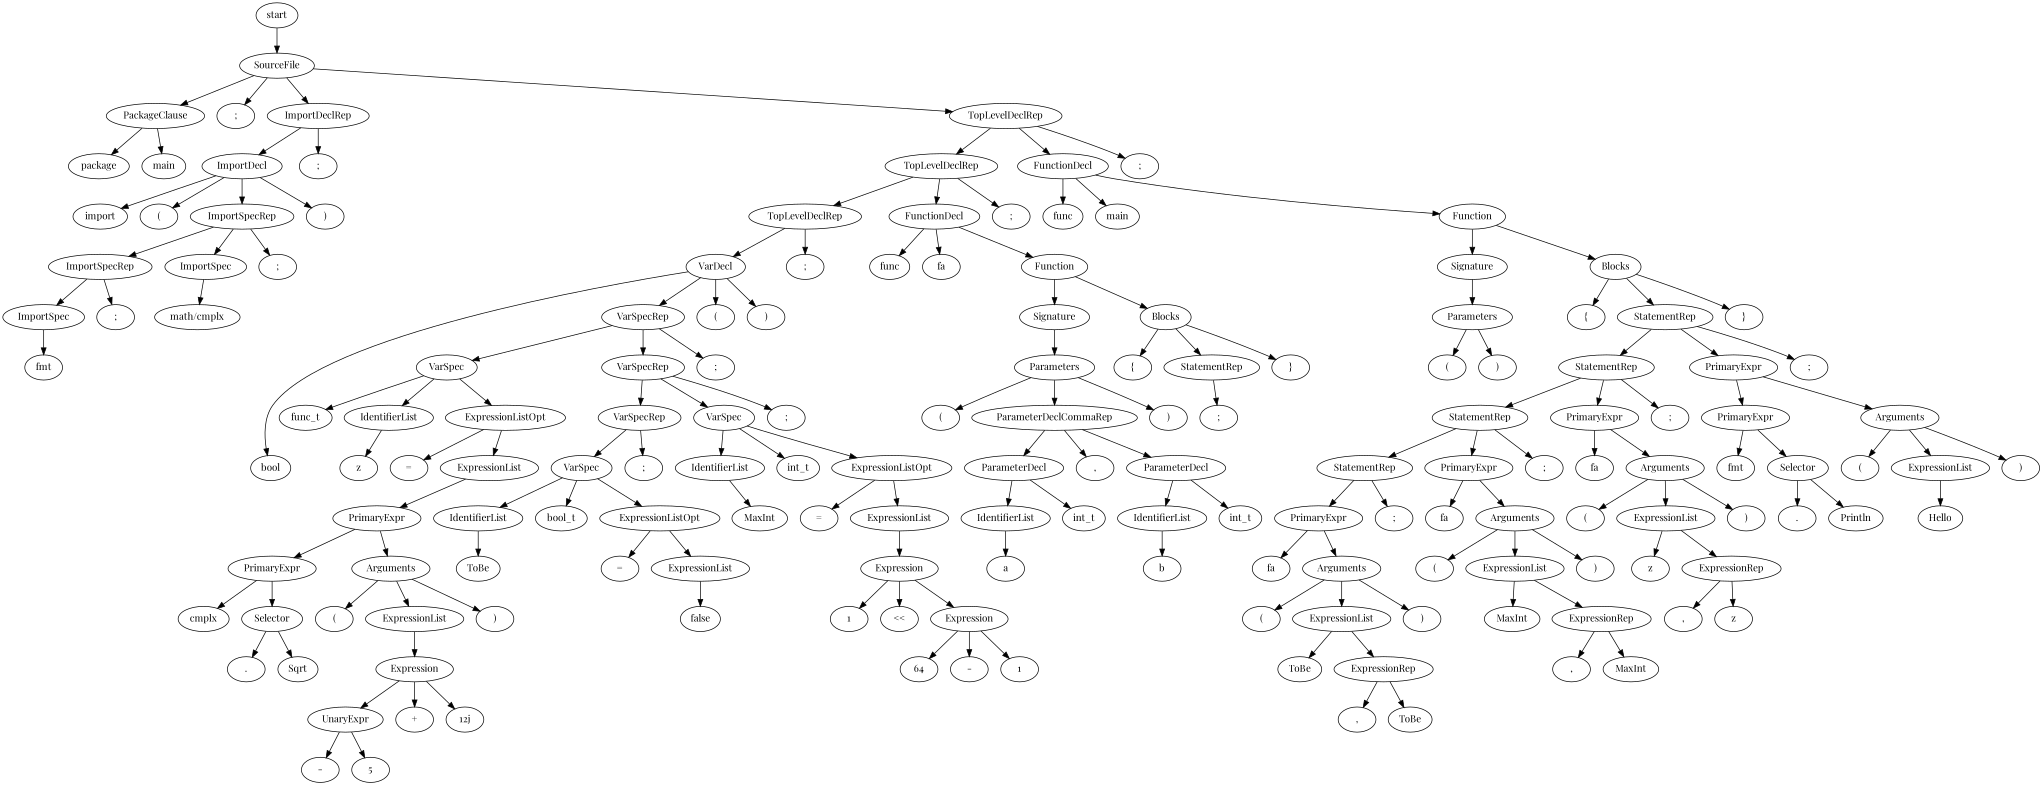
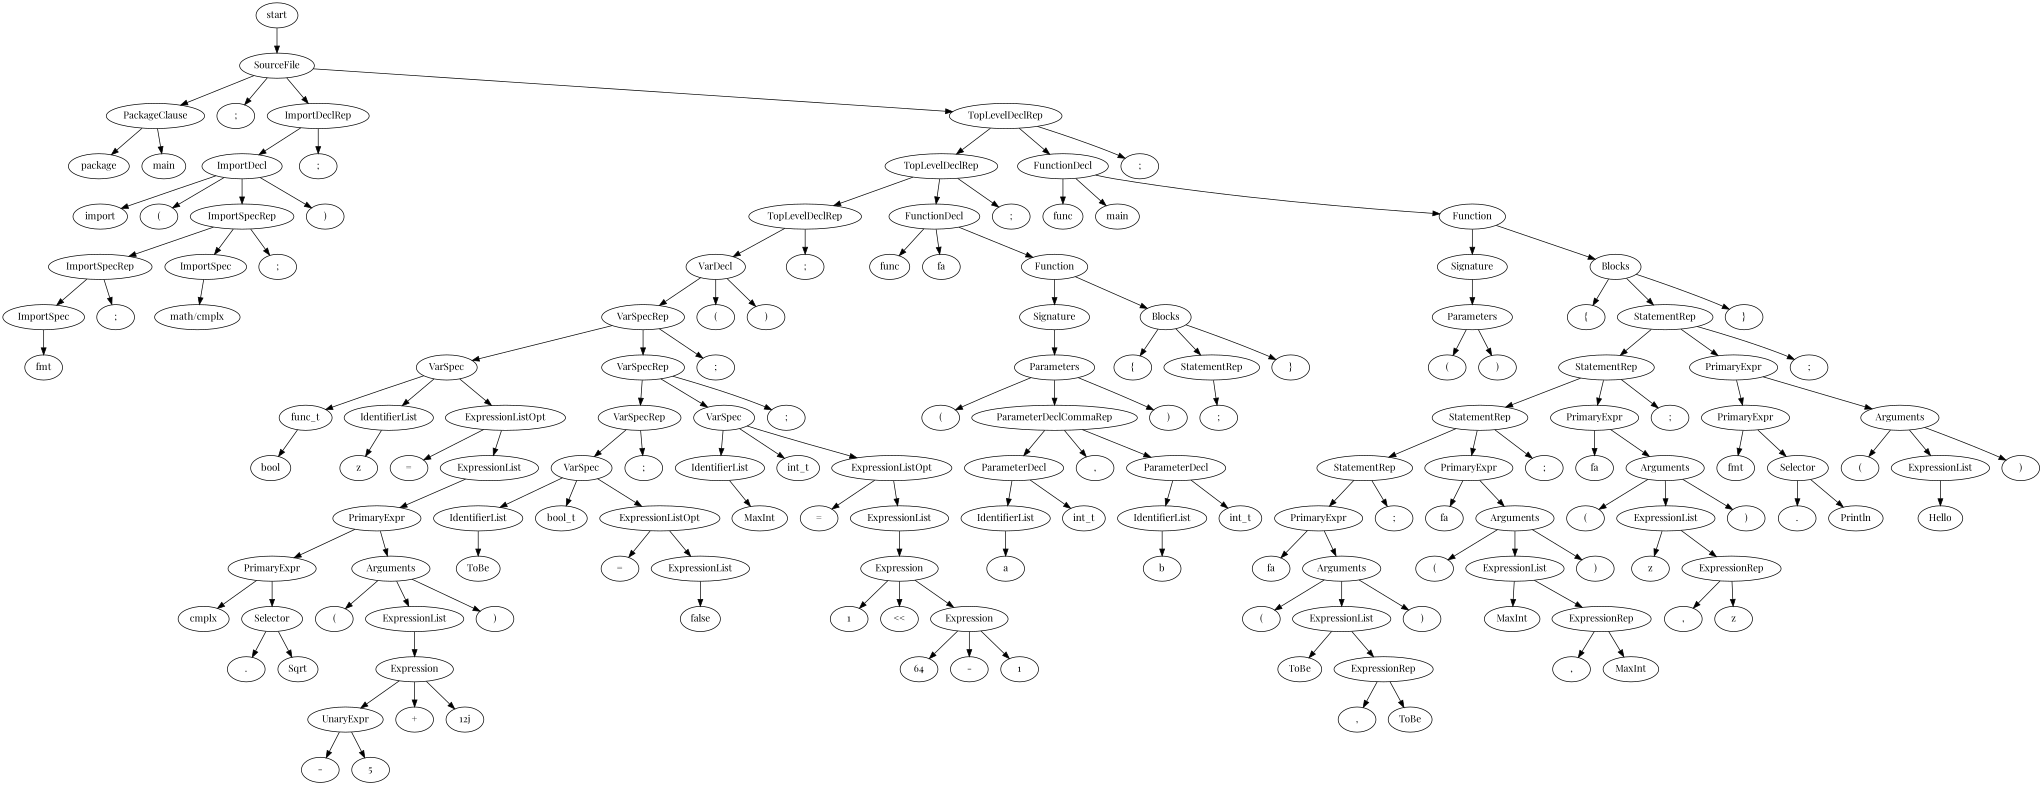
(450, 322) -> (290, 440)
